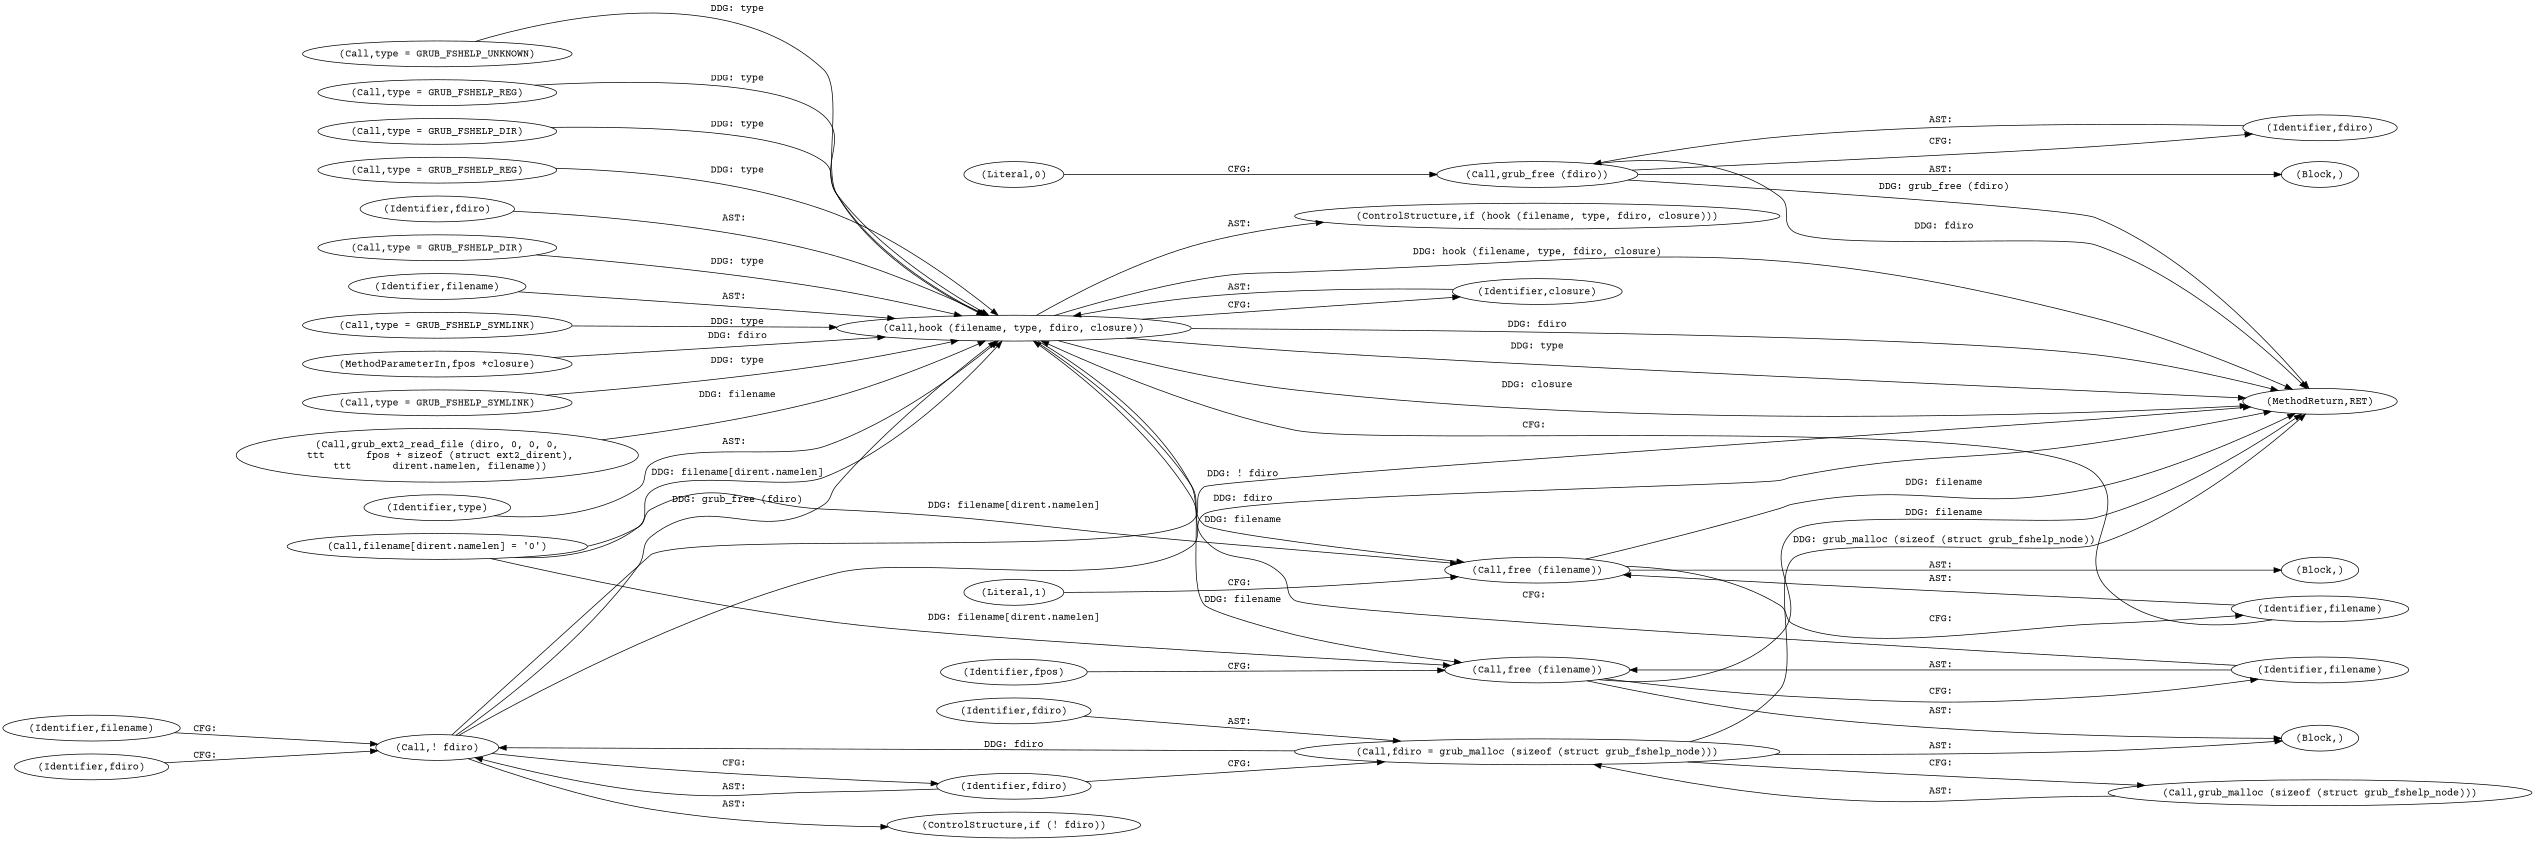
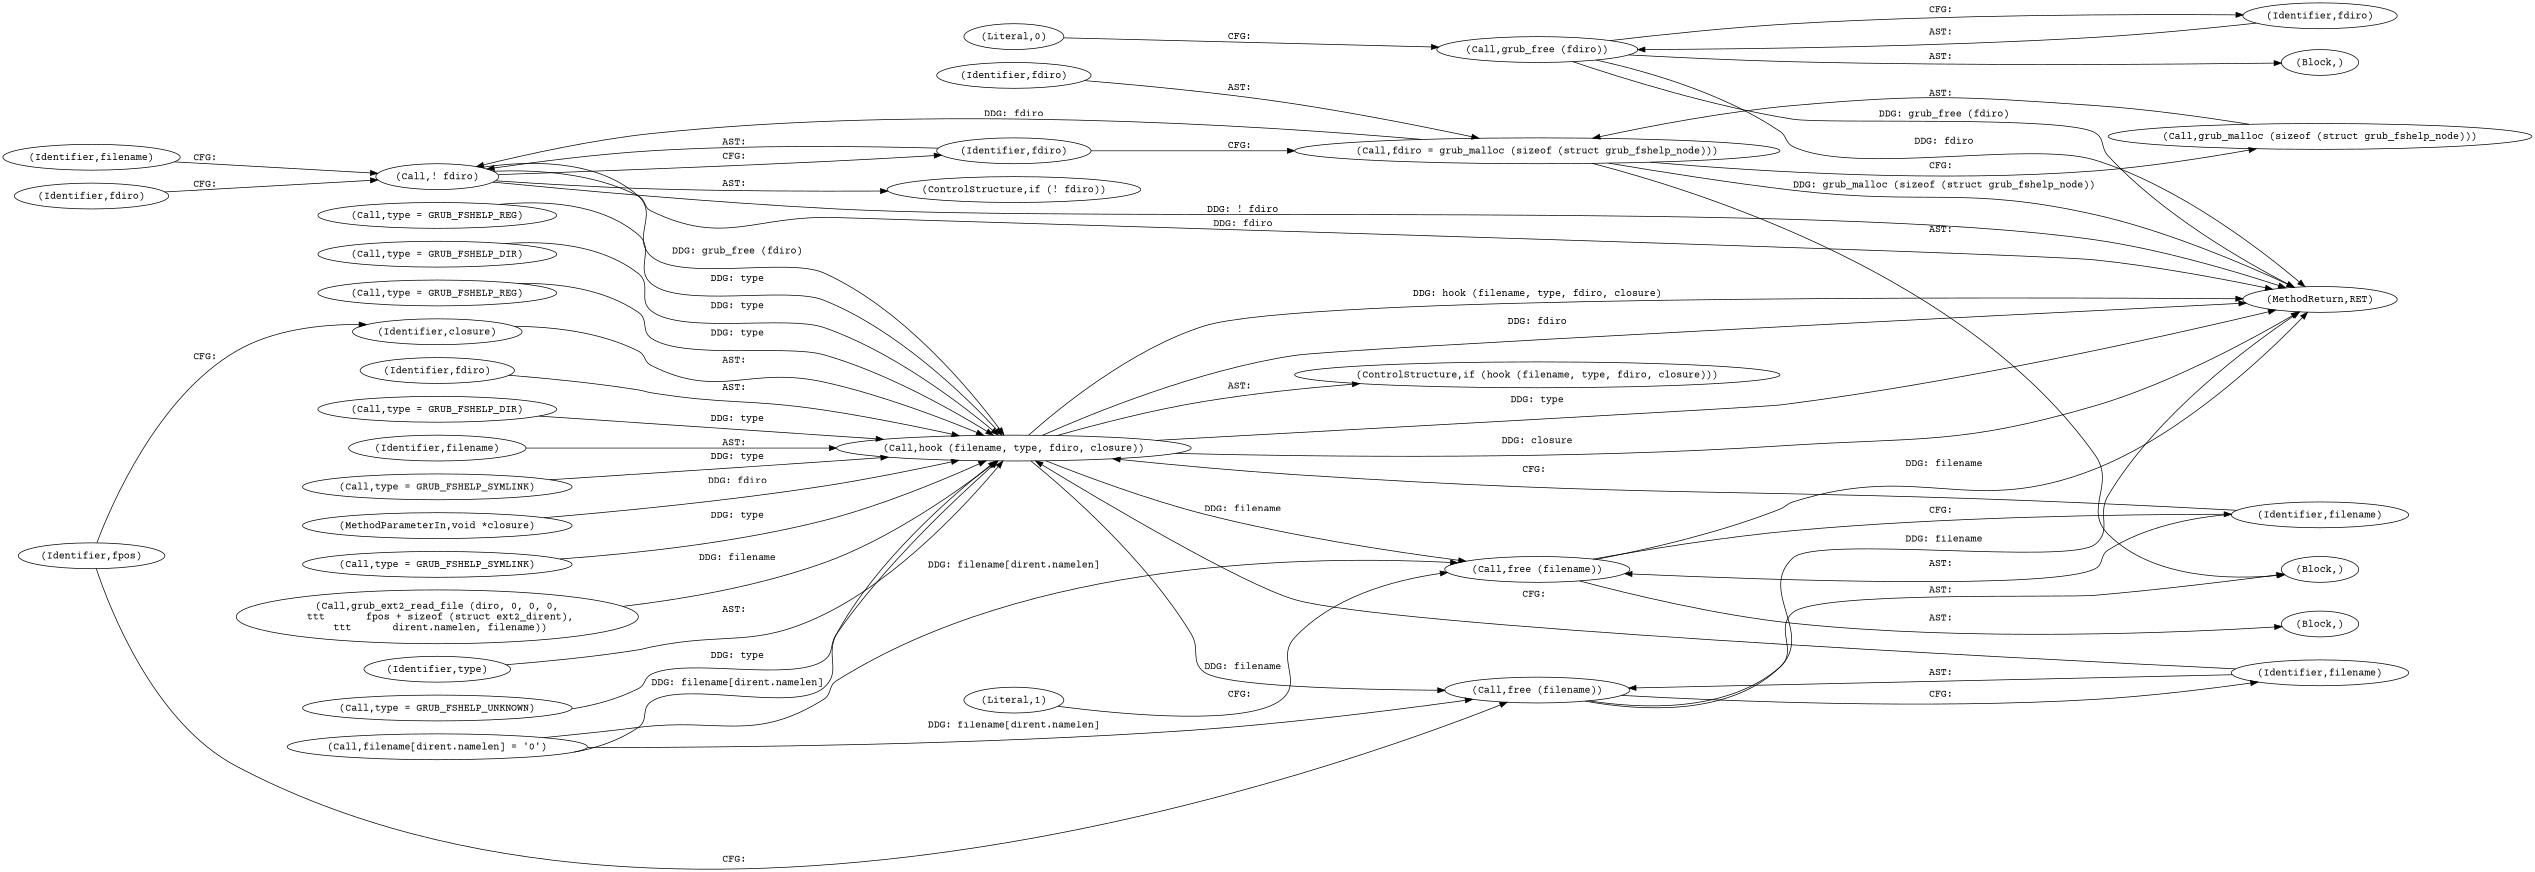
(1297, 308) -> (192, 387)
(437, 364) -> (437, 526)
